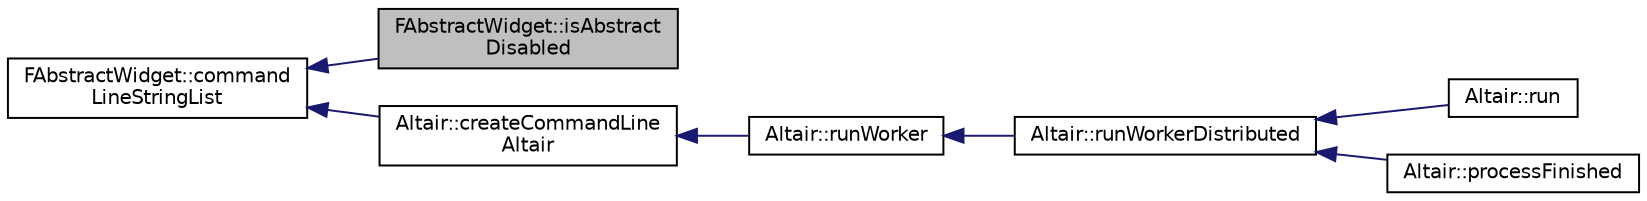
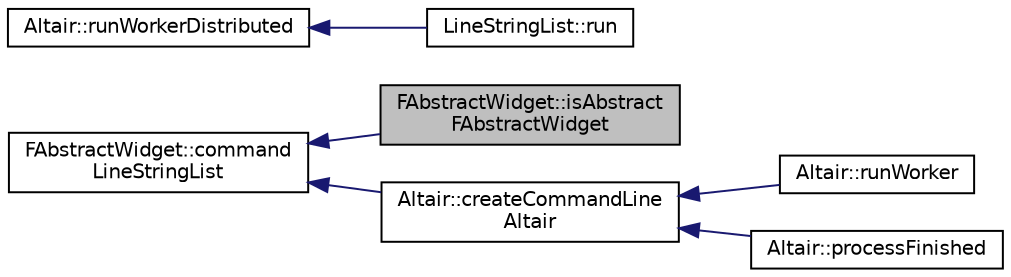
(528, 39) -> (530, 115)
(1513, 98) -> (530, 28)
(989, 136) -> none
(1362, 157) -> (725, 233)
